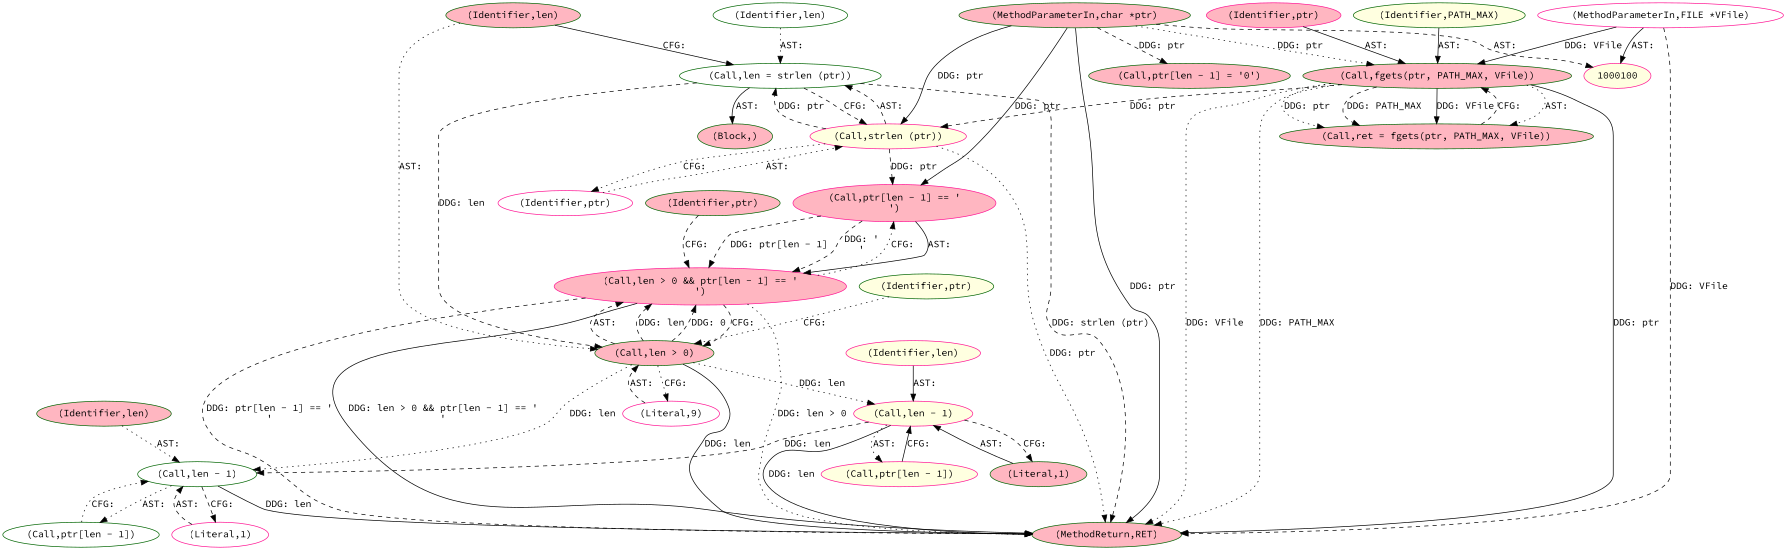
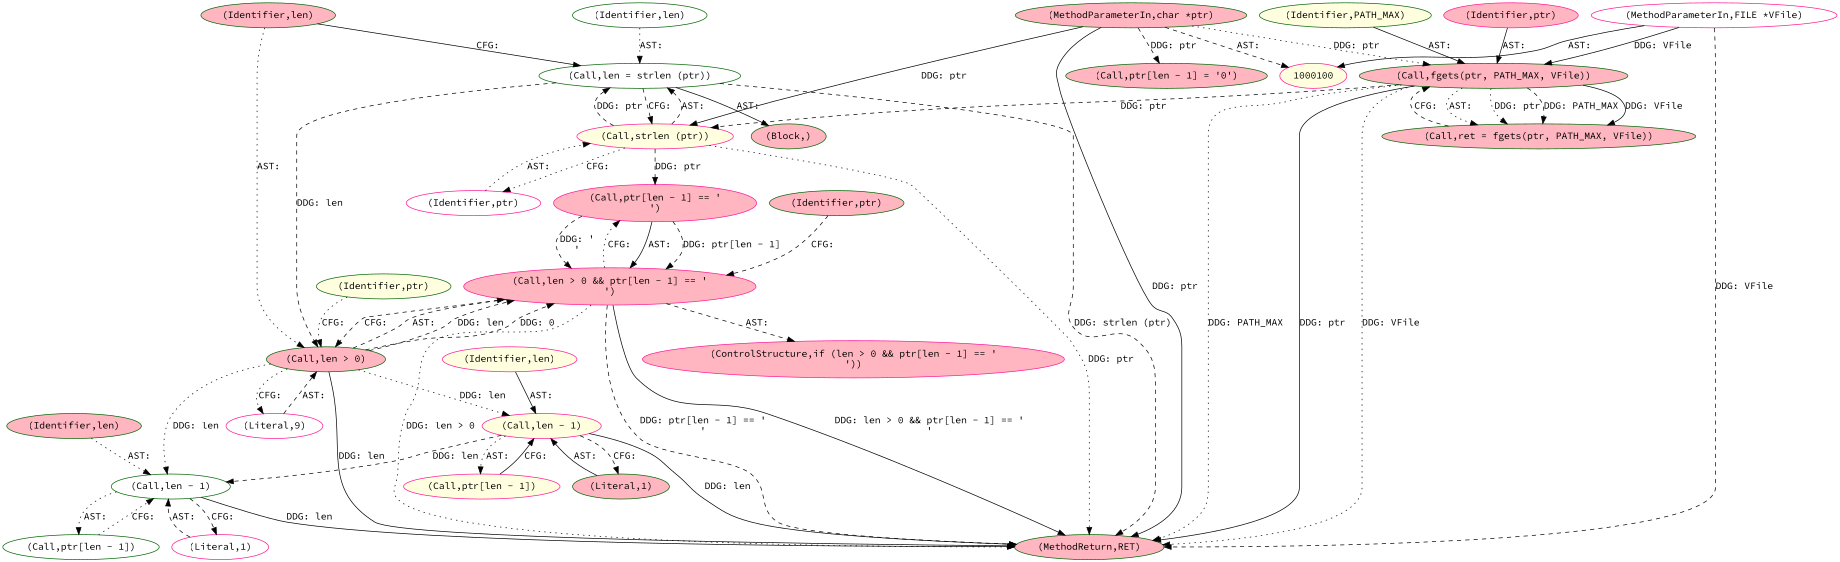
(1006, 113) -> none
none -> (853, 359)
